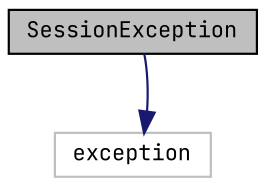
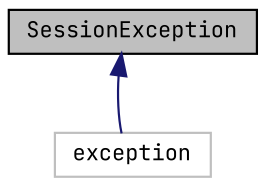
(147, 82) -> (118, 105)
